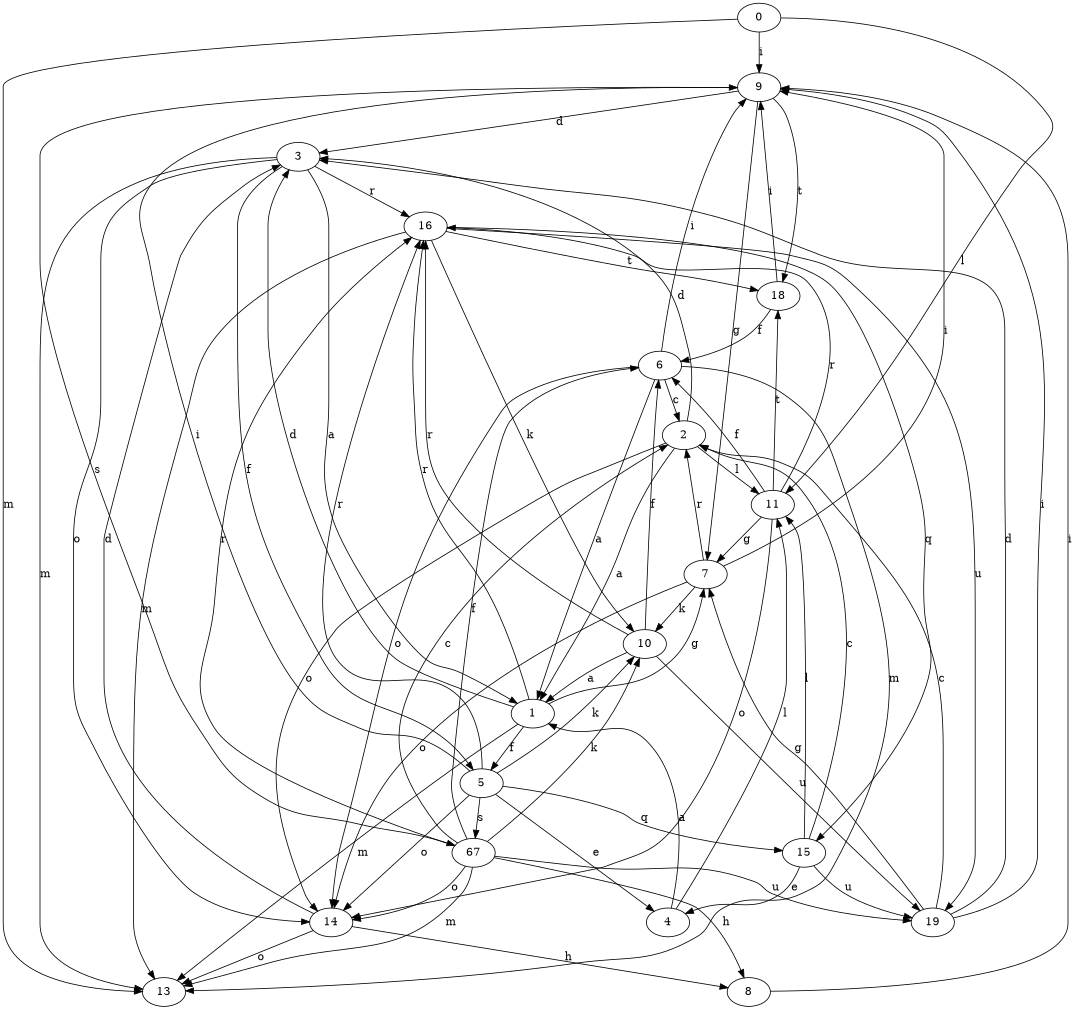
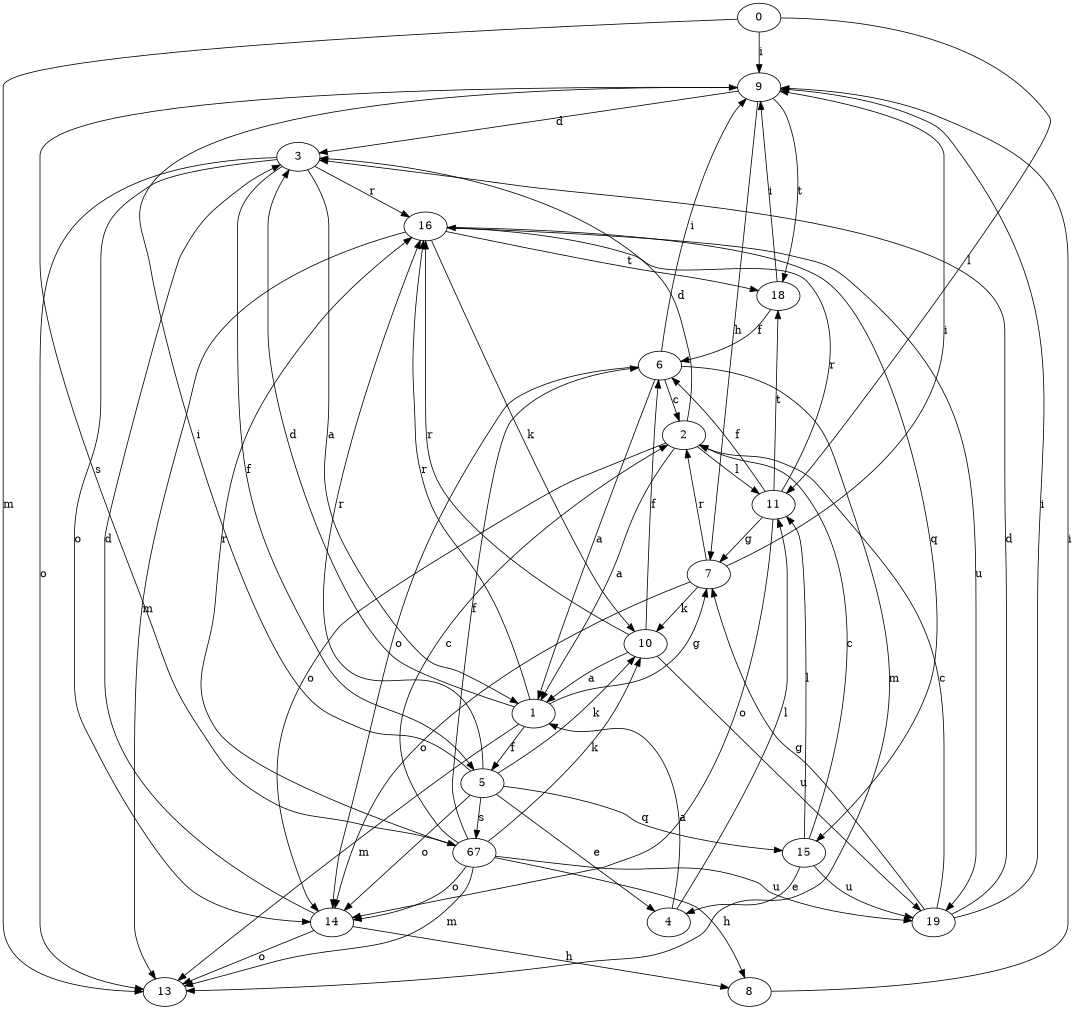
(737, 331) -> (738, 331)
(46, 574) -> (44, 574)
